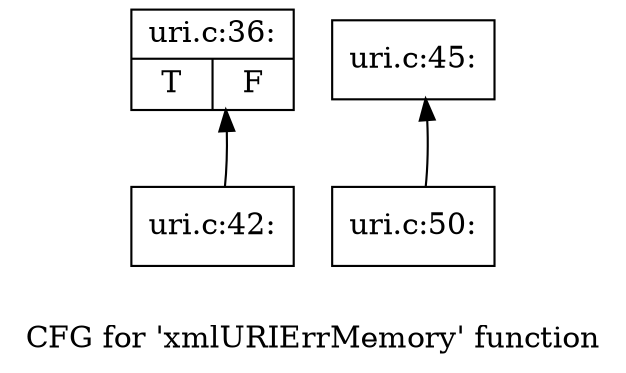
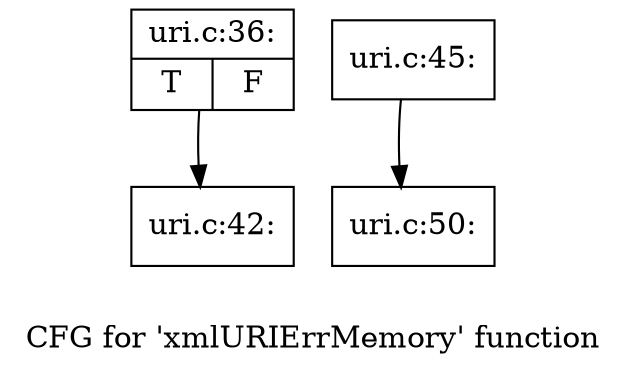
(428, 154) -> (399, 132)
(227, 159) -> (198, 138)
